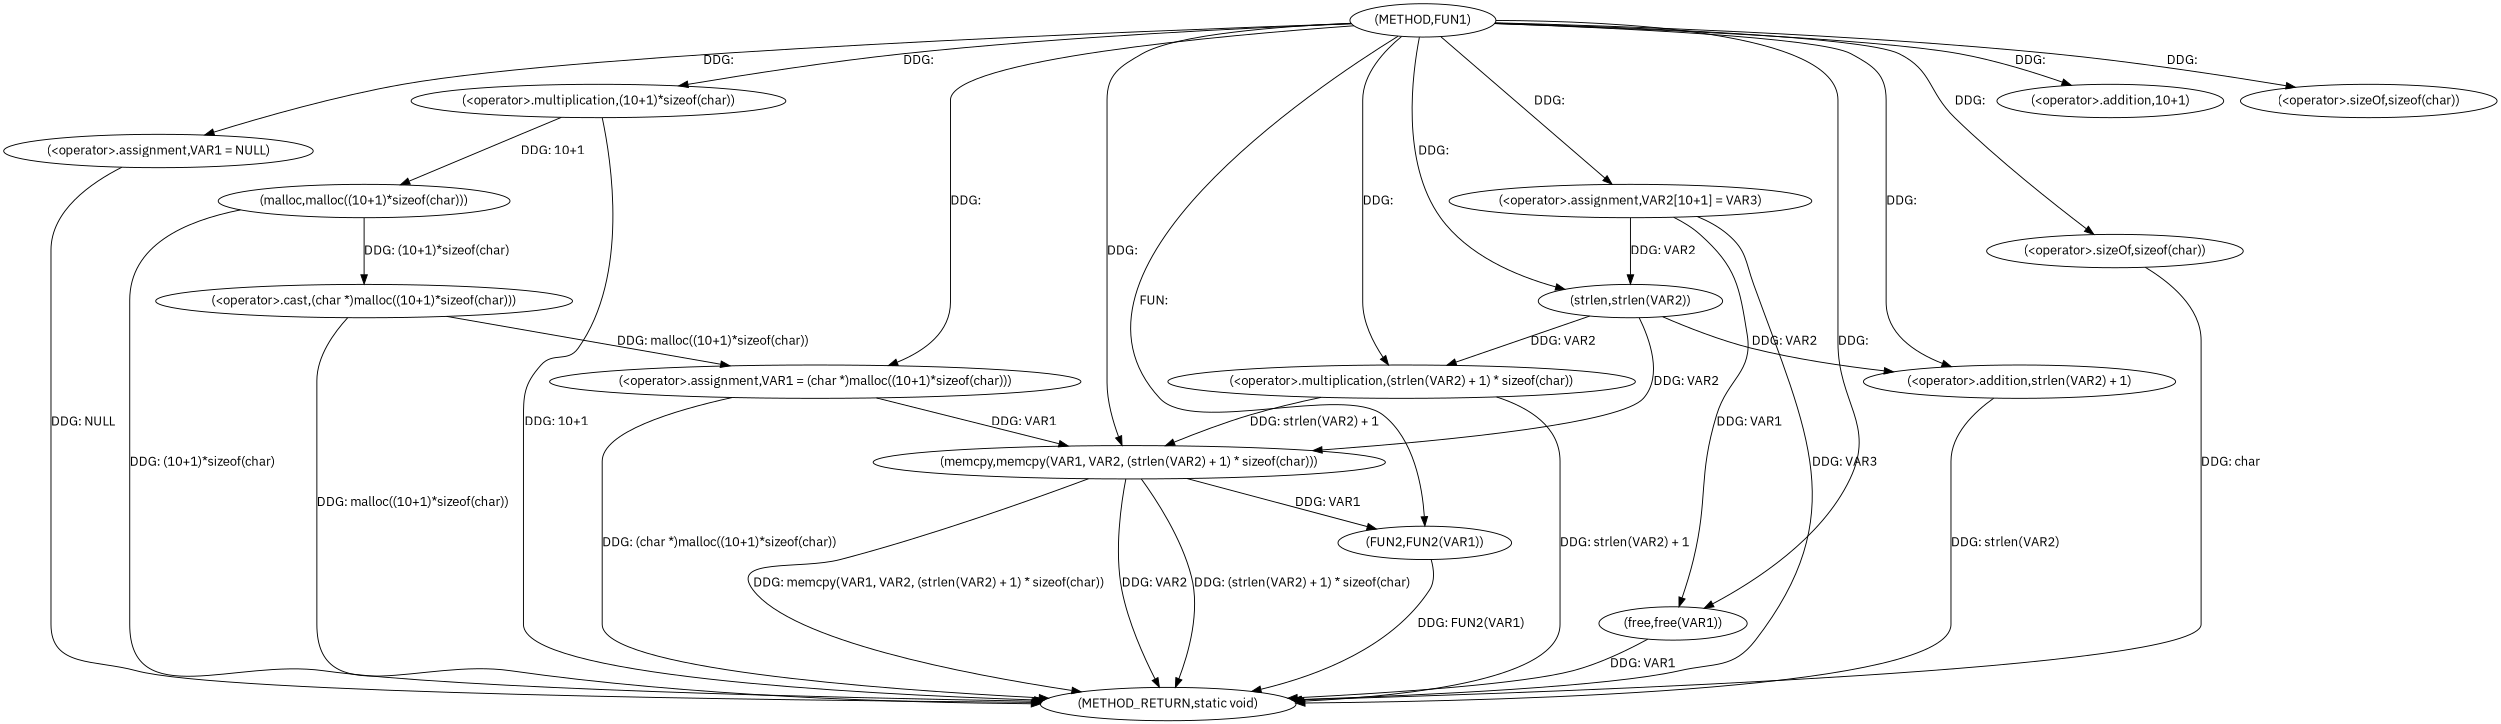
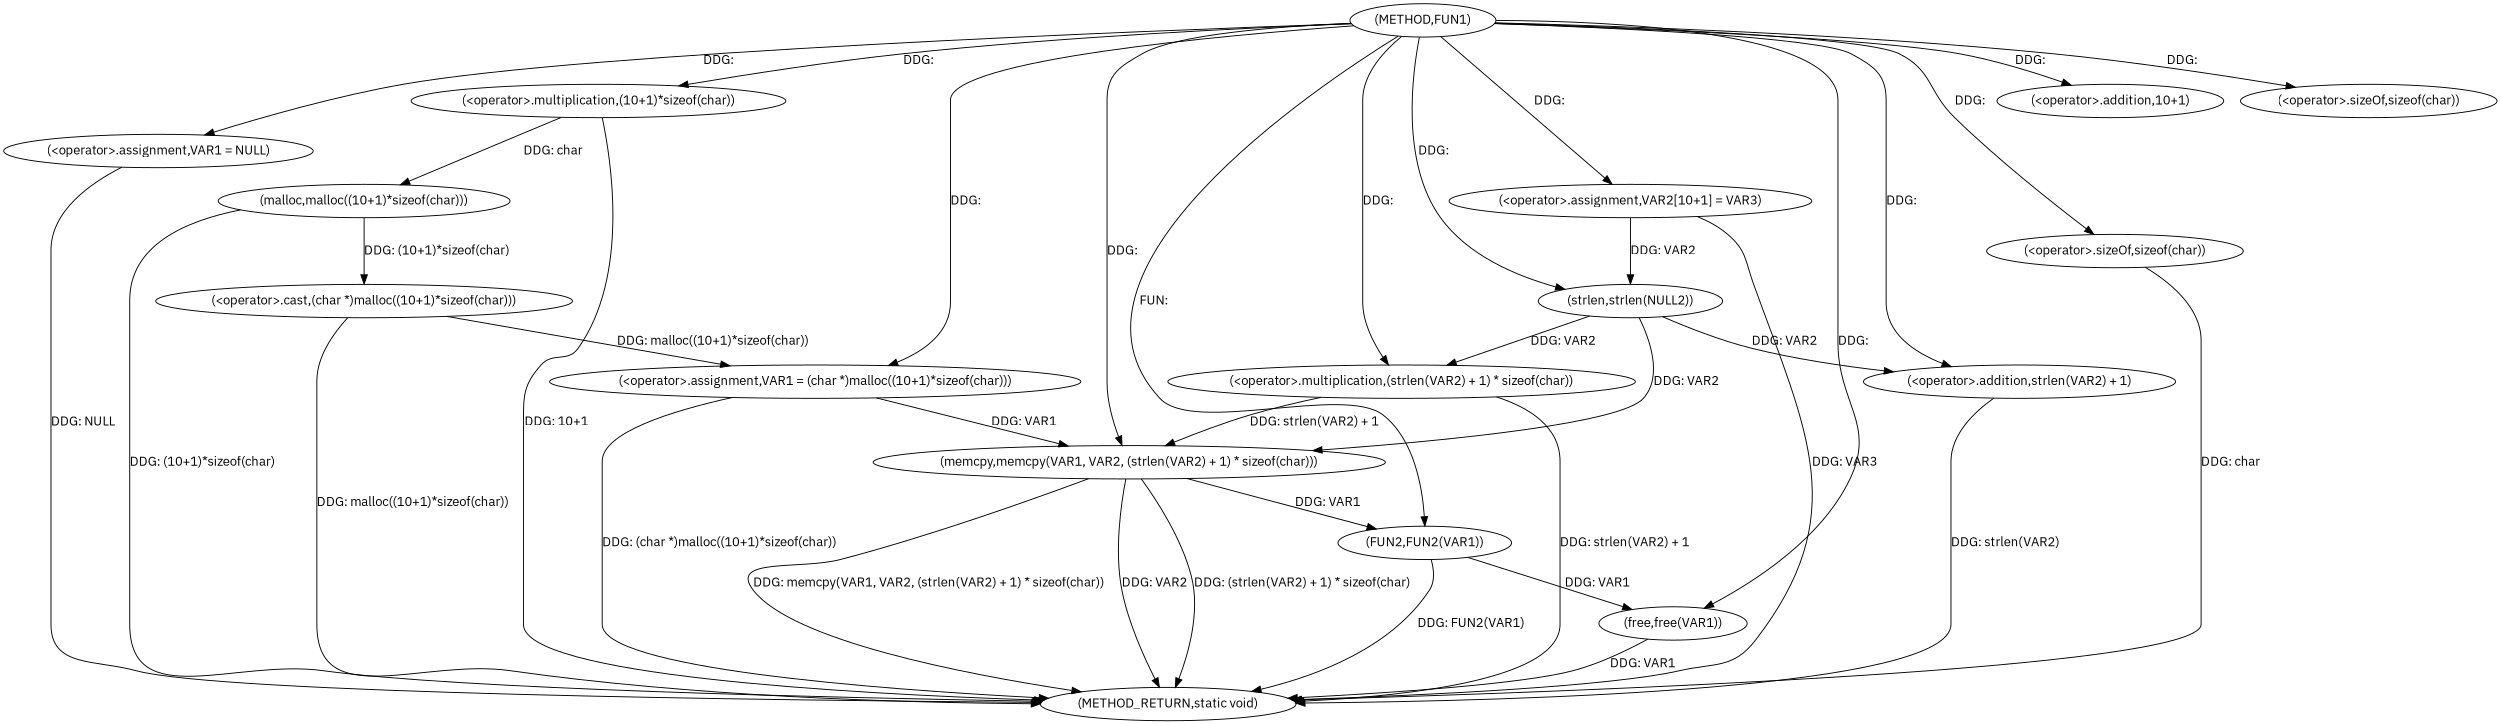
(553, 151) -> (553, 151)
(1630, 301) -> (1630, 301)
(1726, 394) -> (1545, 582)
